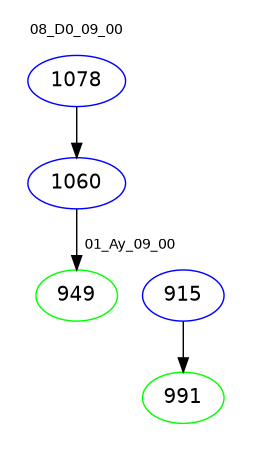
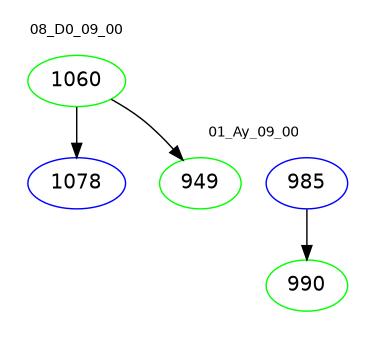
(77, 125) -> (77, 125)
(77, 183) -> (77, 81)
(183, 296) -> (307, 183)
(183, 398) -> (307, 286)
